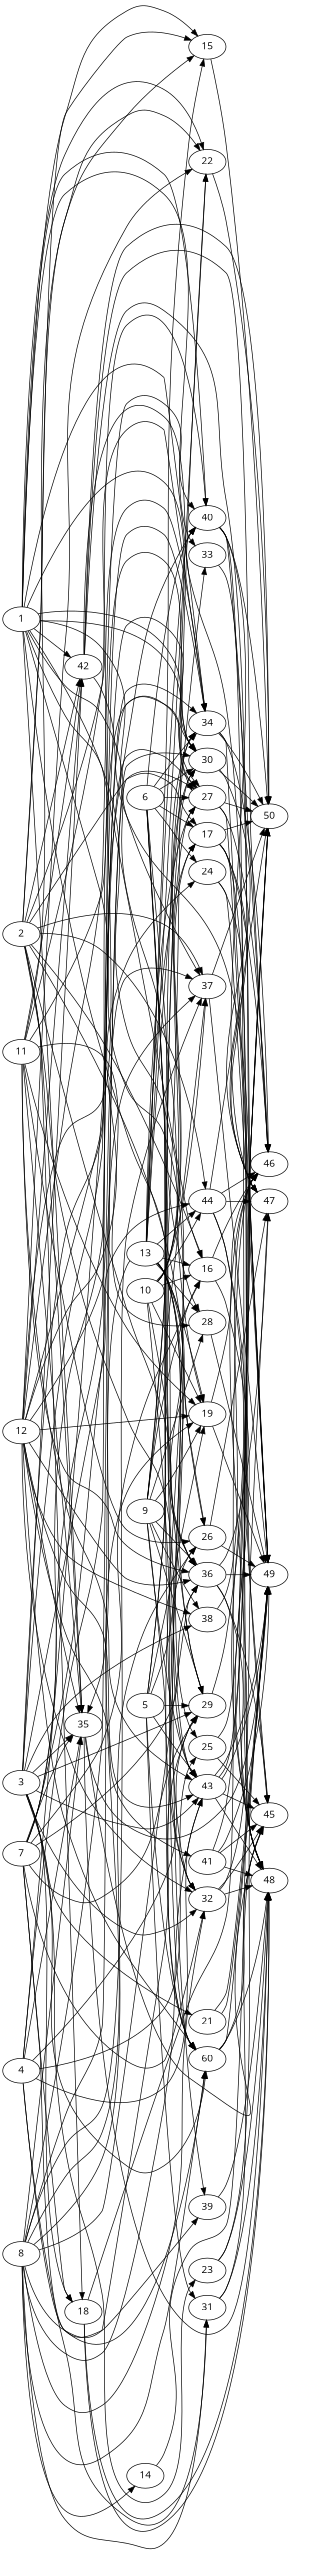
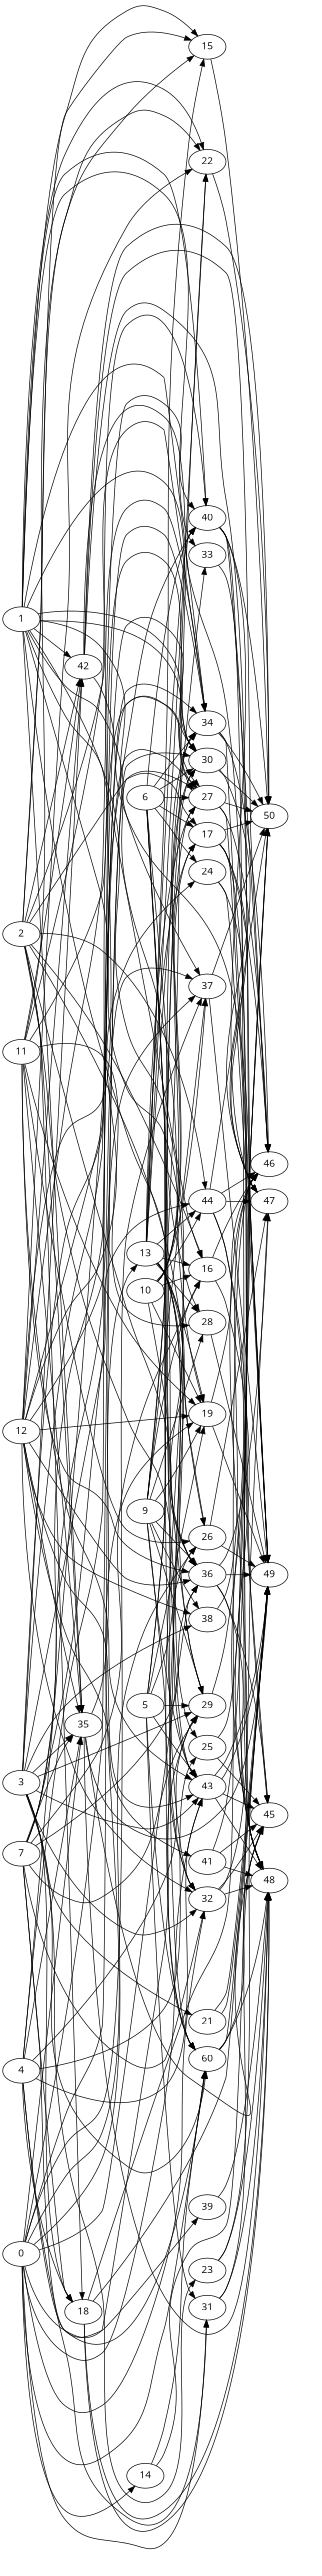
(125, 914) -> none
(249, 1308) -> none
(108, 1483) -> (108, 1491)
(264, 1680) -> (228, 2059)
(173, 1746) -> none
(58, 1793) -> (182, 2282)
none -> (35, 2192)
(21, 2254) -> (21, 2254)
